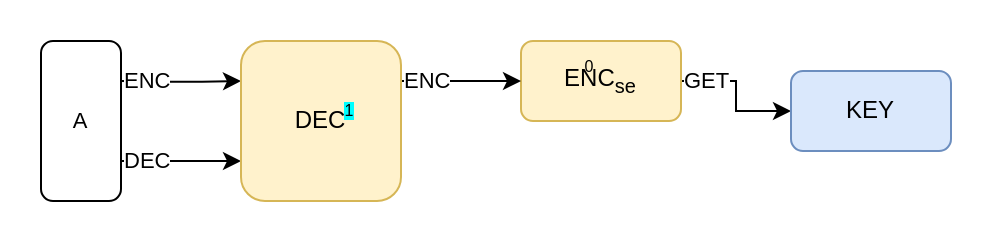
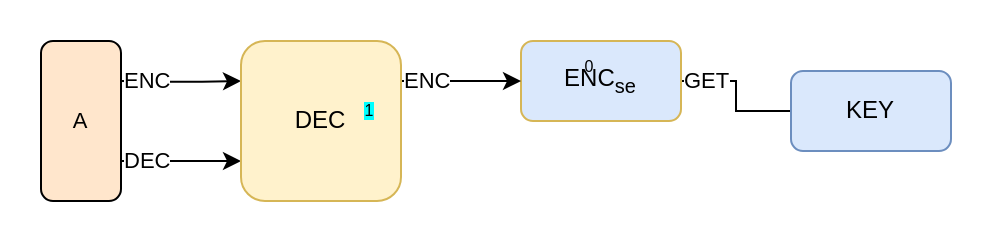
(601, 81) -> (601, 81)
(349, 109) -> (369, 109)
(776, 111) -> (781, 111)
(81, 121) -> (81, 121)
